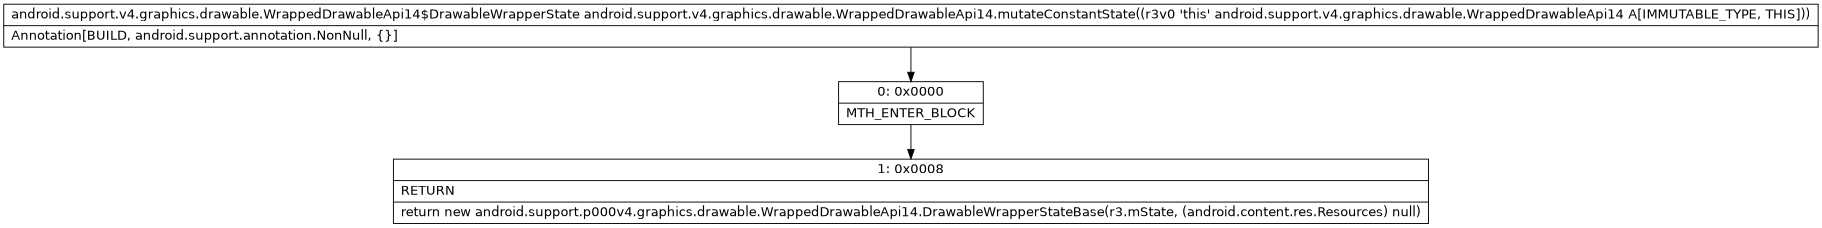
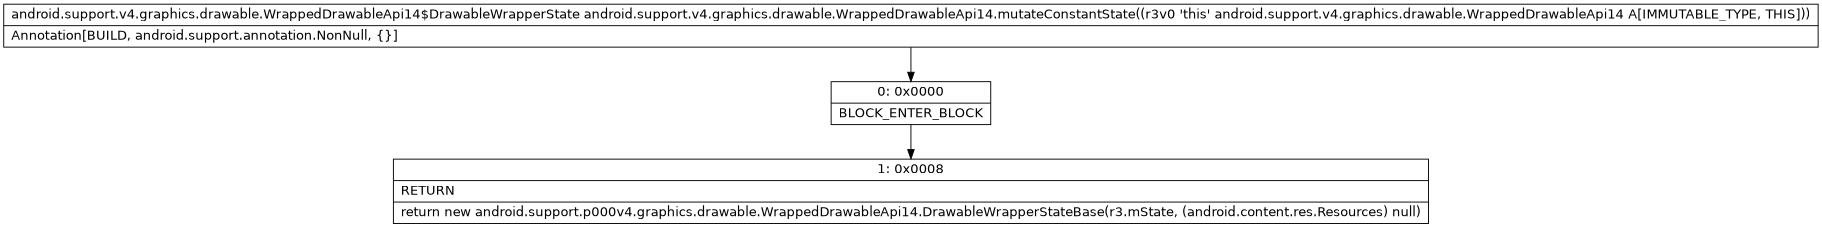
(911, 113) -> (911, 113)
